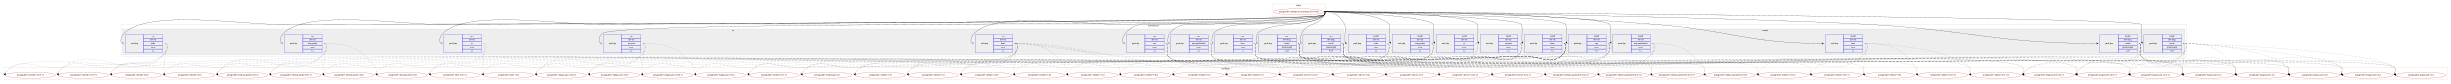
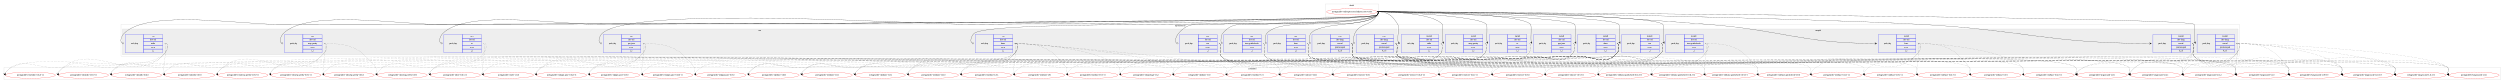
none -> (1518, 75)
